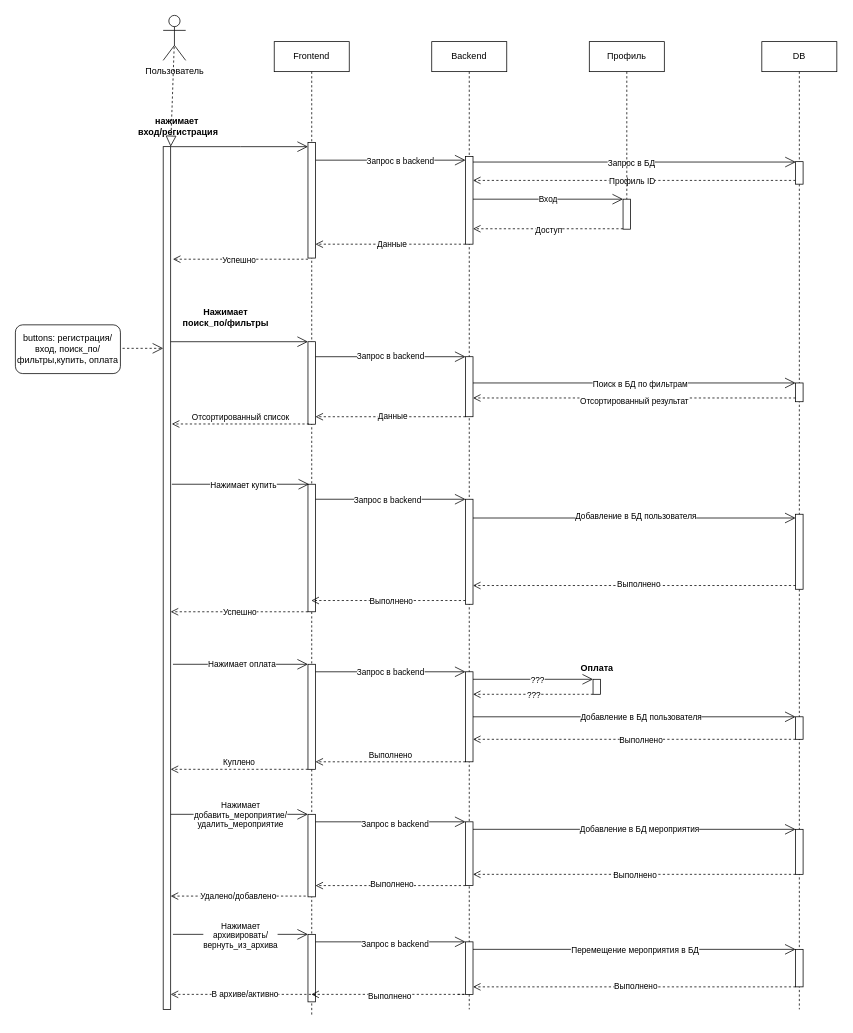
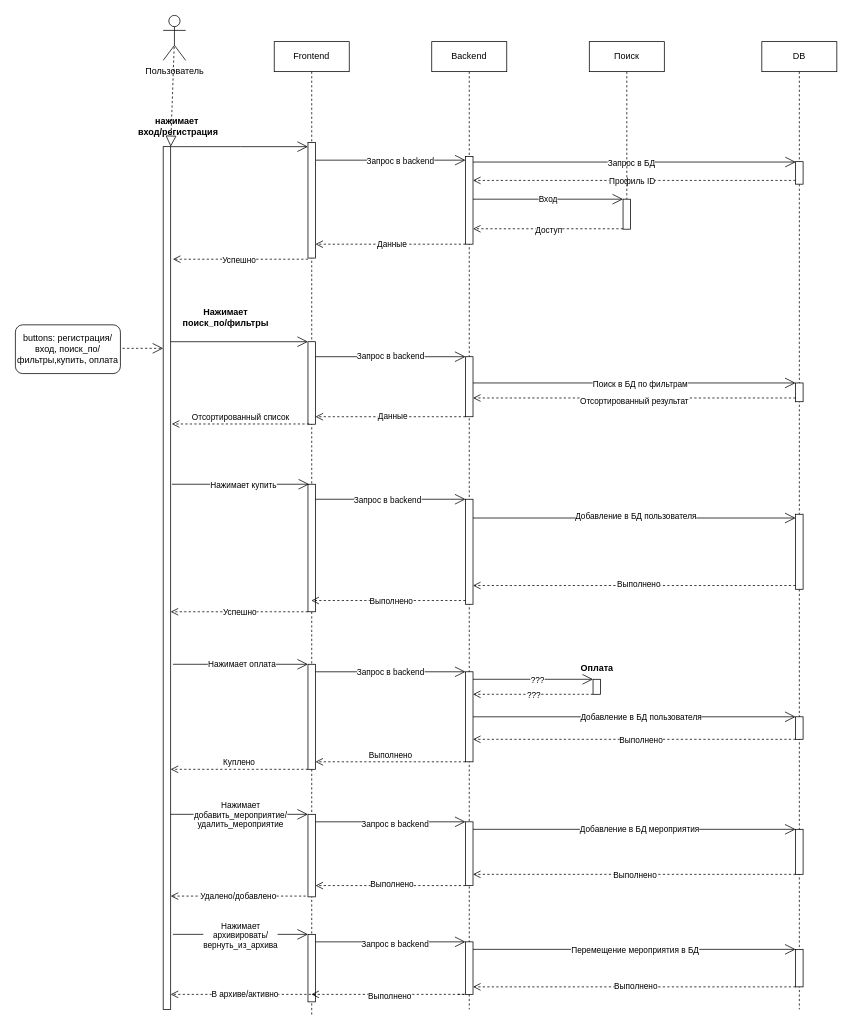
(627, 57) -> (627, 57)
